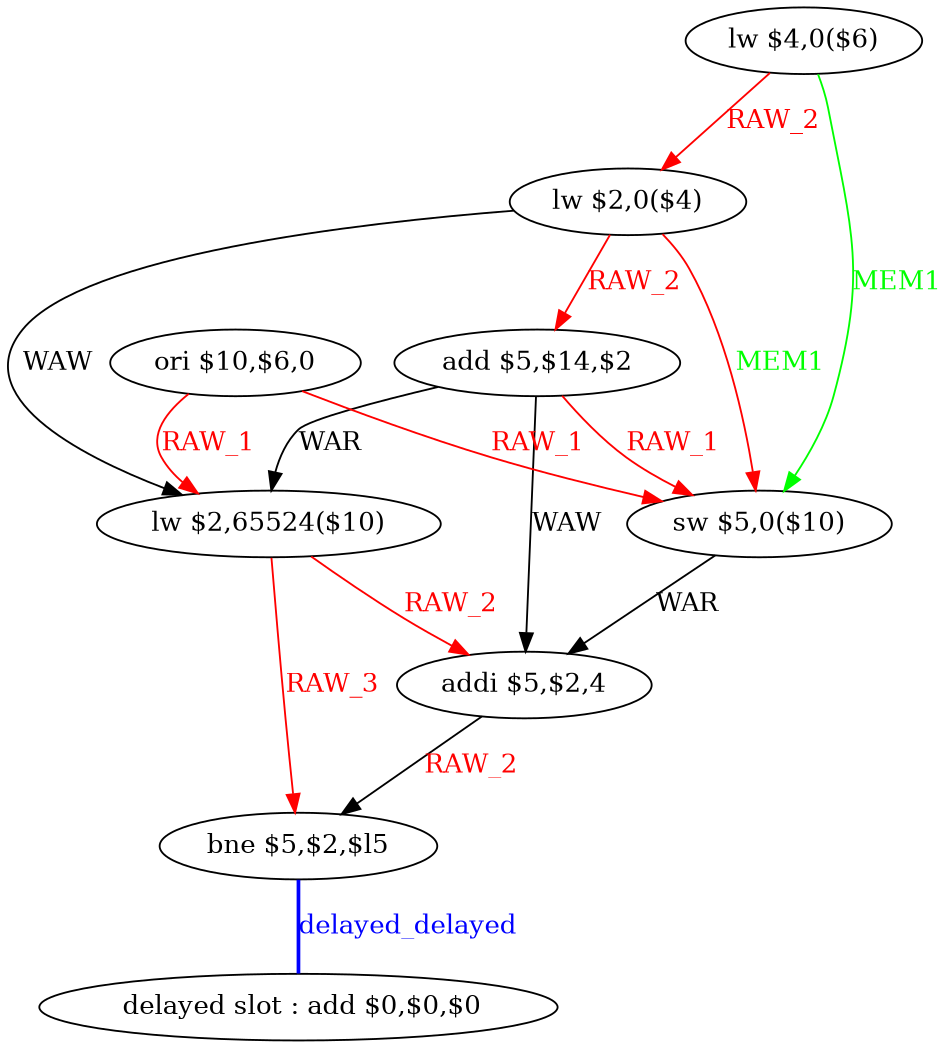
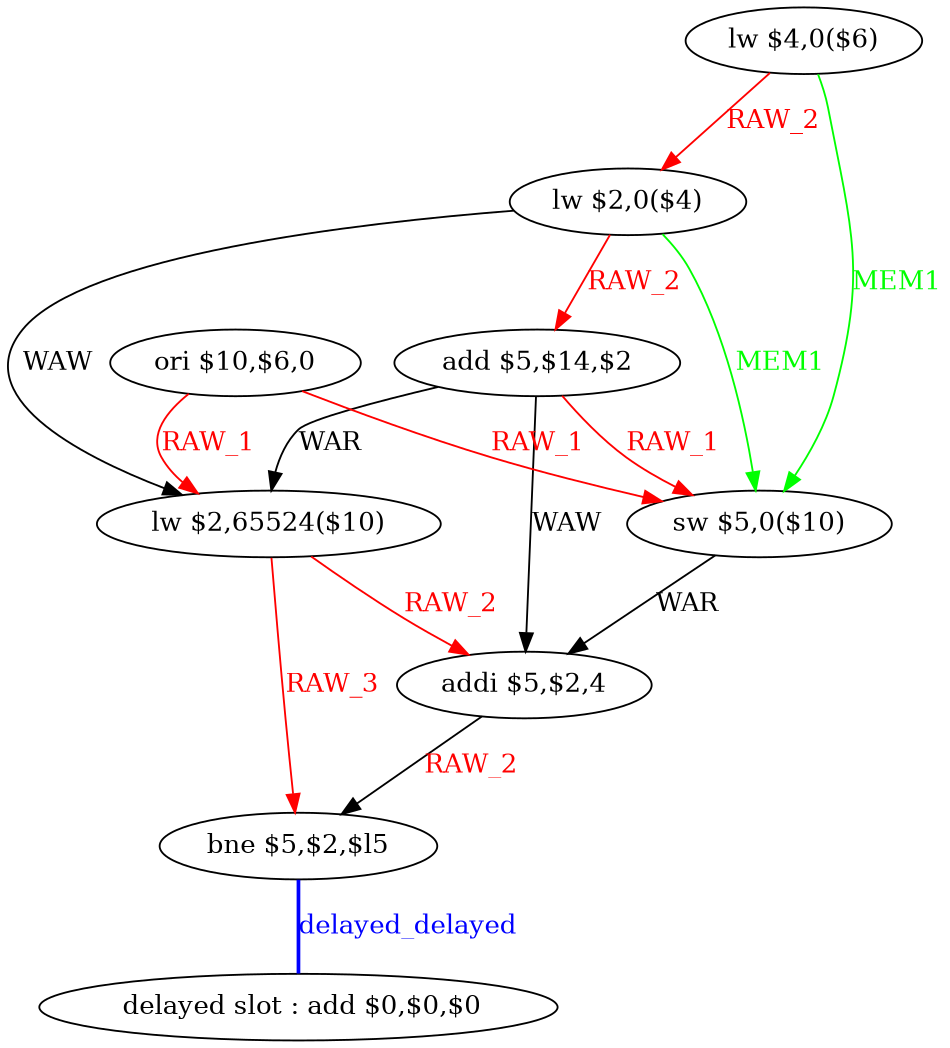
(723, 347) -> (723, 347)
